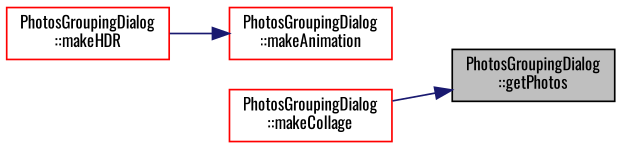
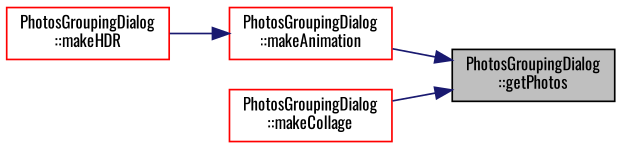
none -> (414, 53)
